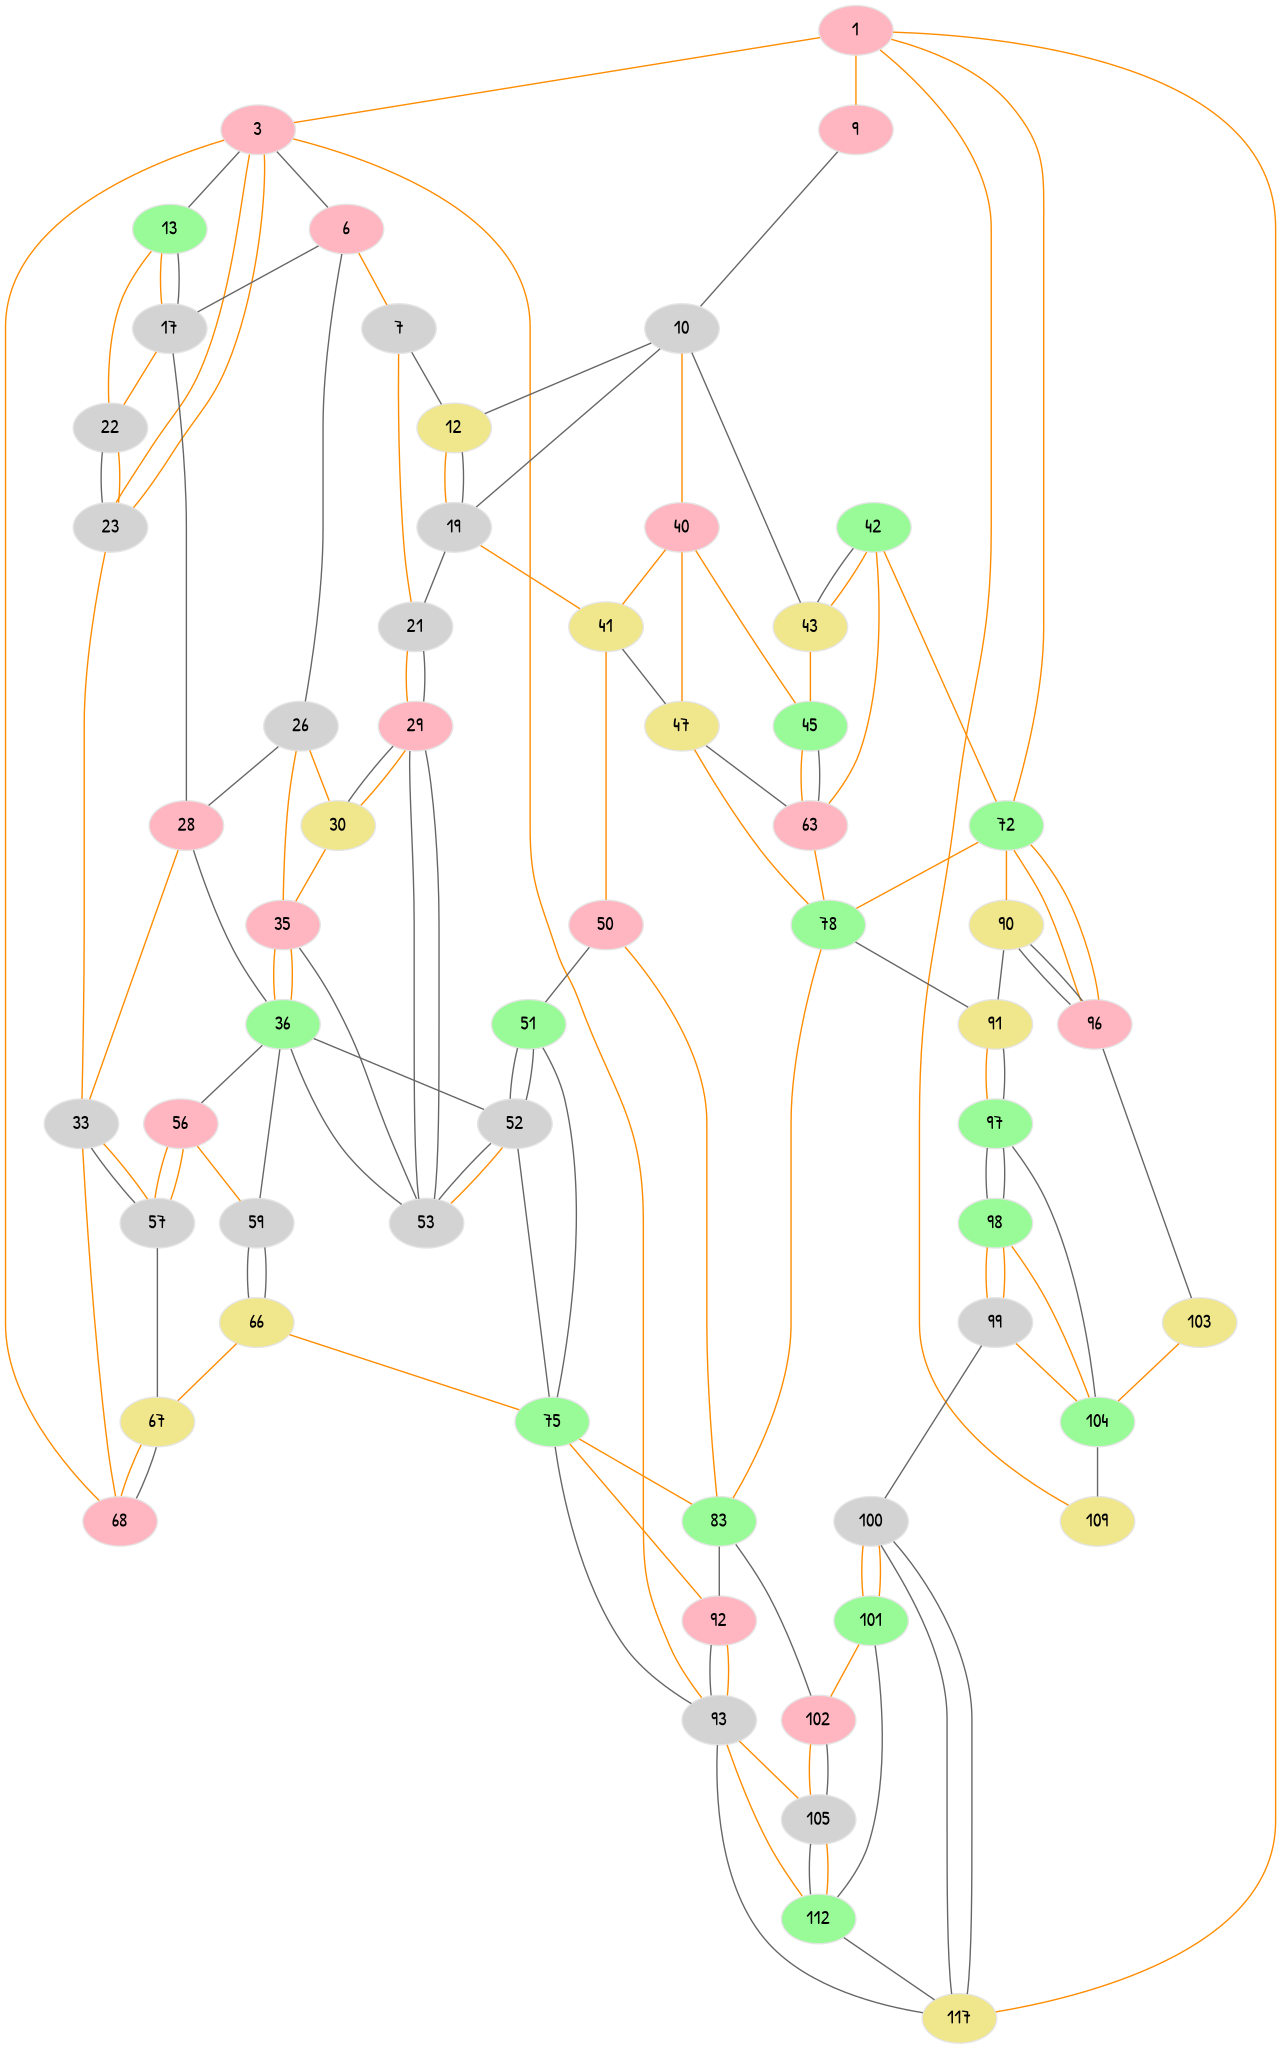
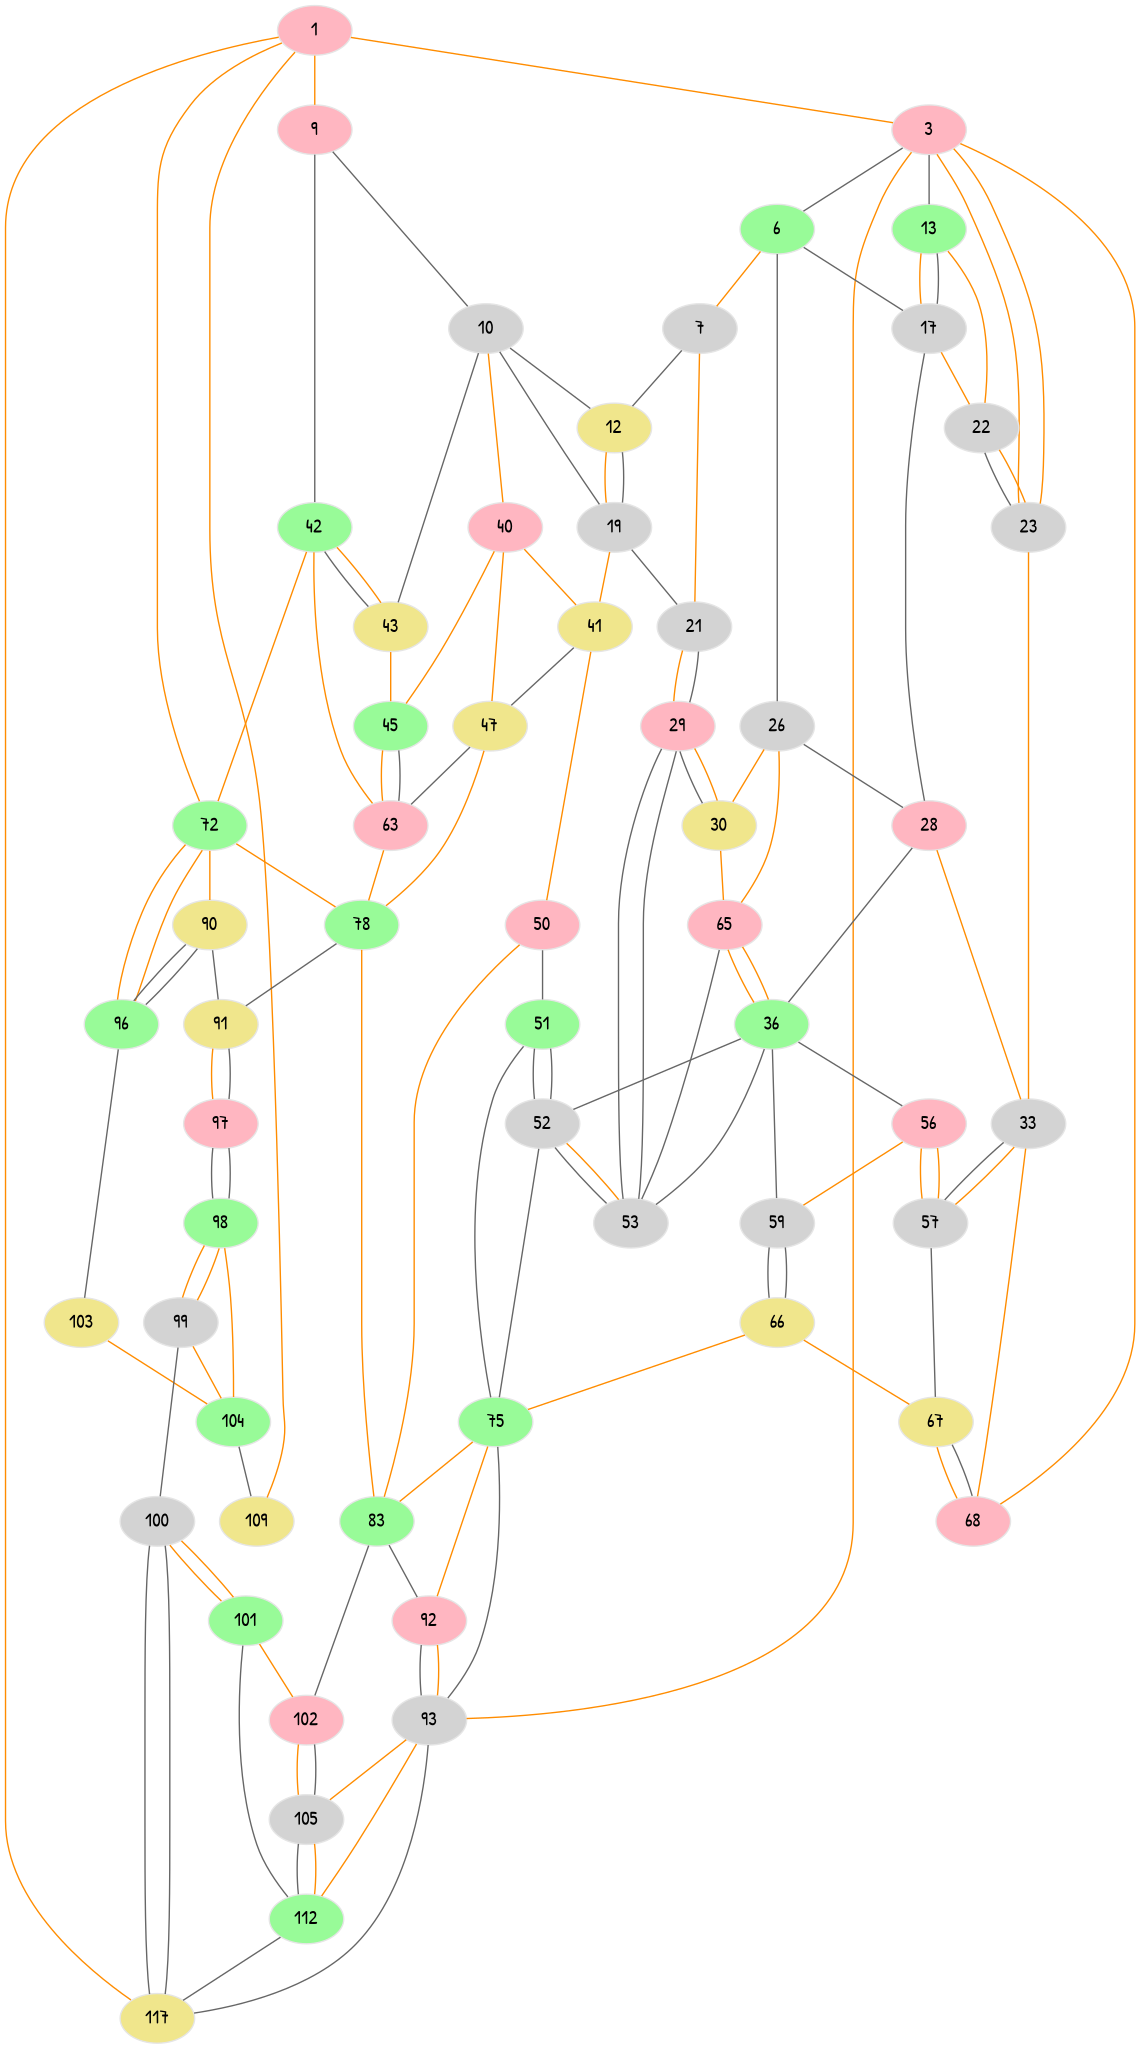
(347, 229) -> (777, 229)
none -> (315, 328)
(283, 925) -> (725, 925)
(1095, 1024) -> (121, 1024)
(995, 1124) -> (221, 1124)
(1070, 1266) -> none
